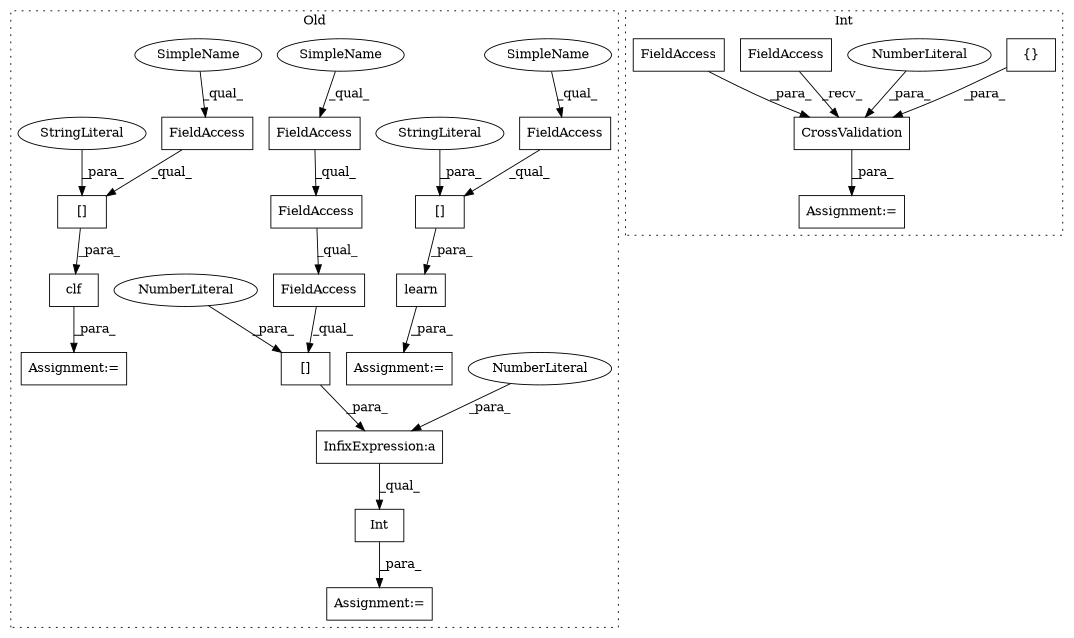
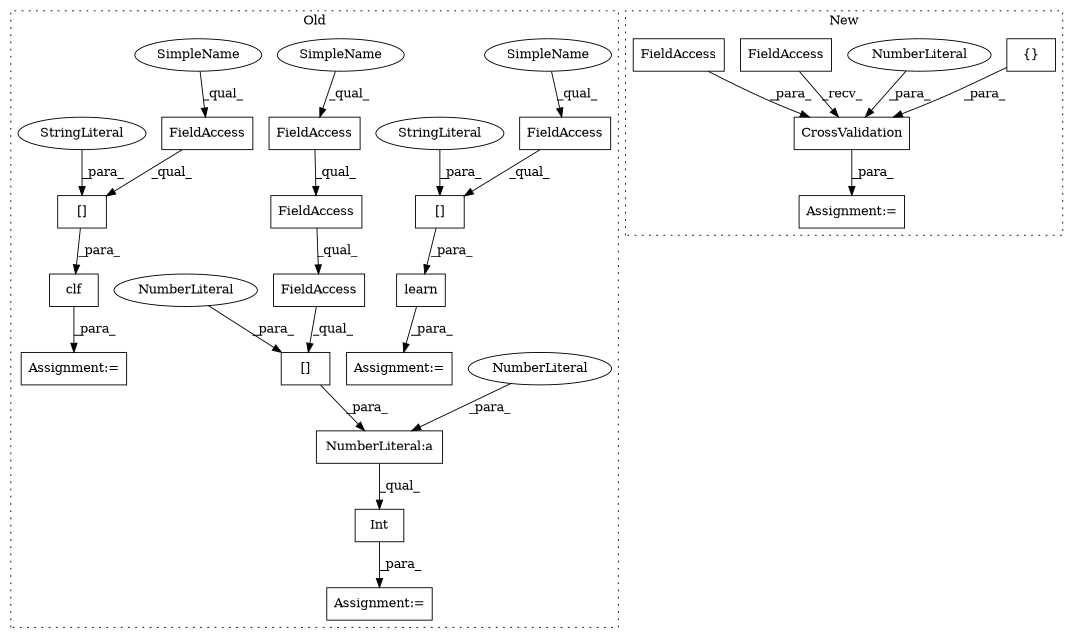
(844, 21) -> (844, 21)
(379, 447) -> (379, 447)
